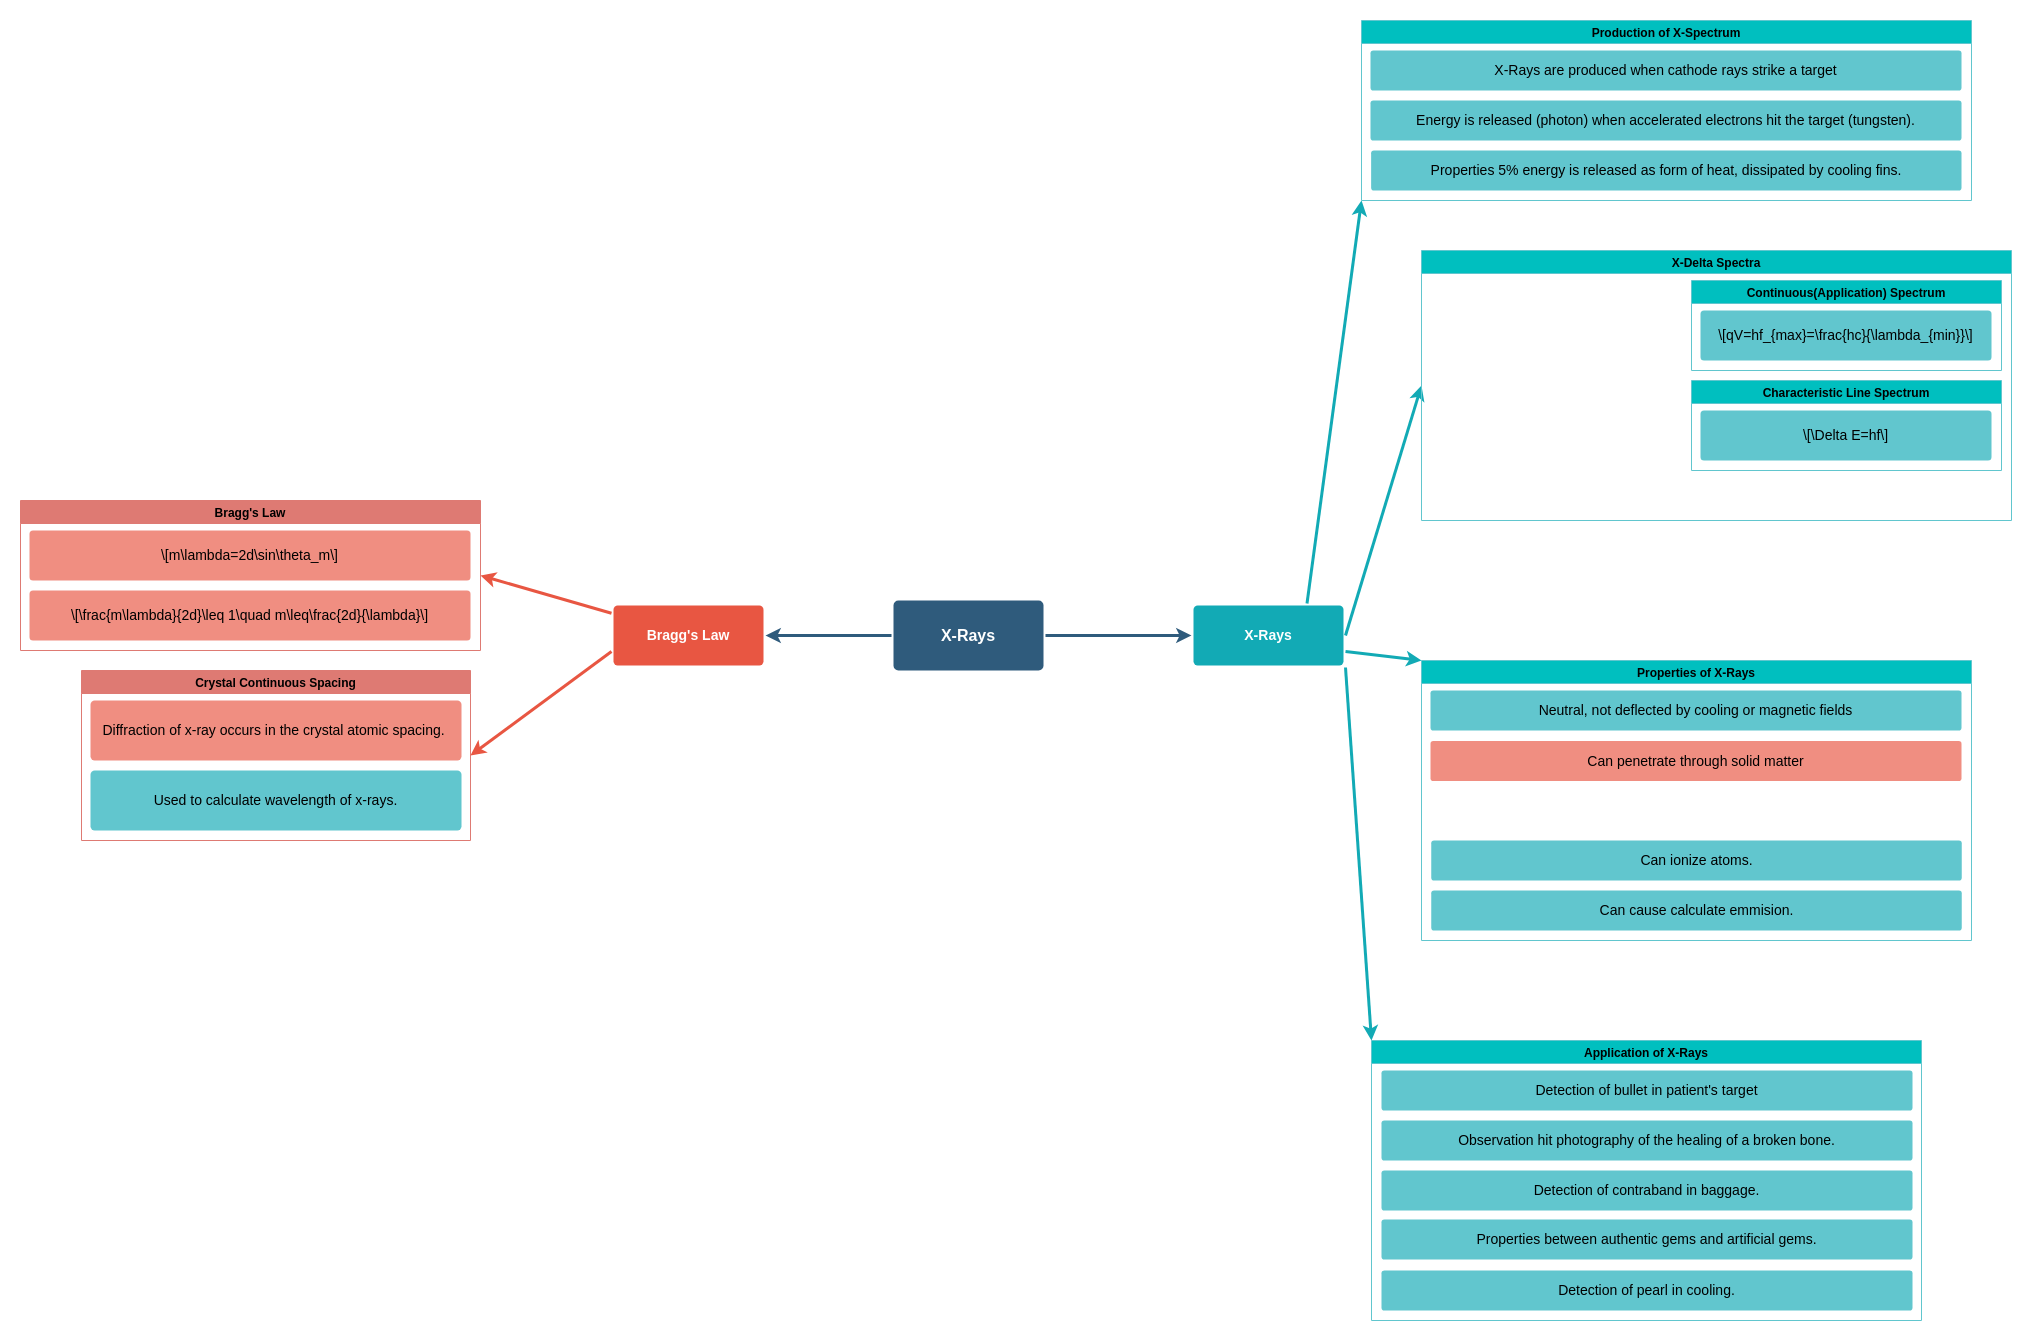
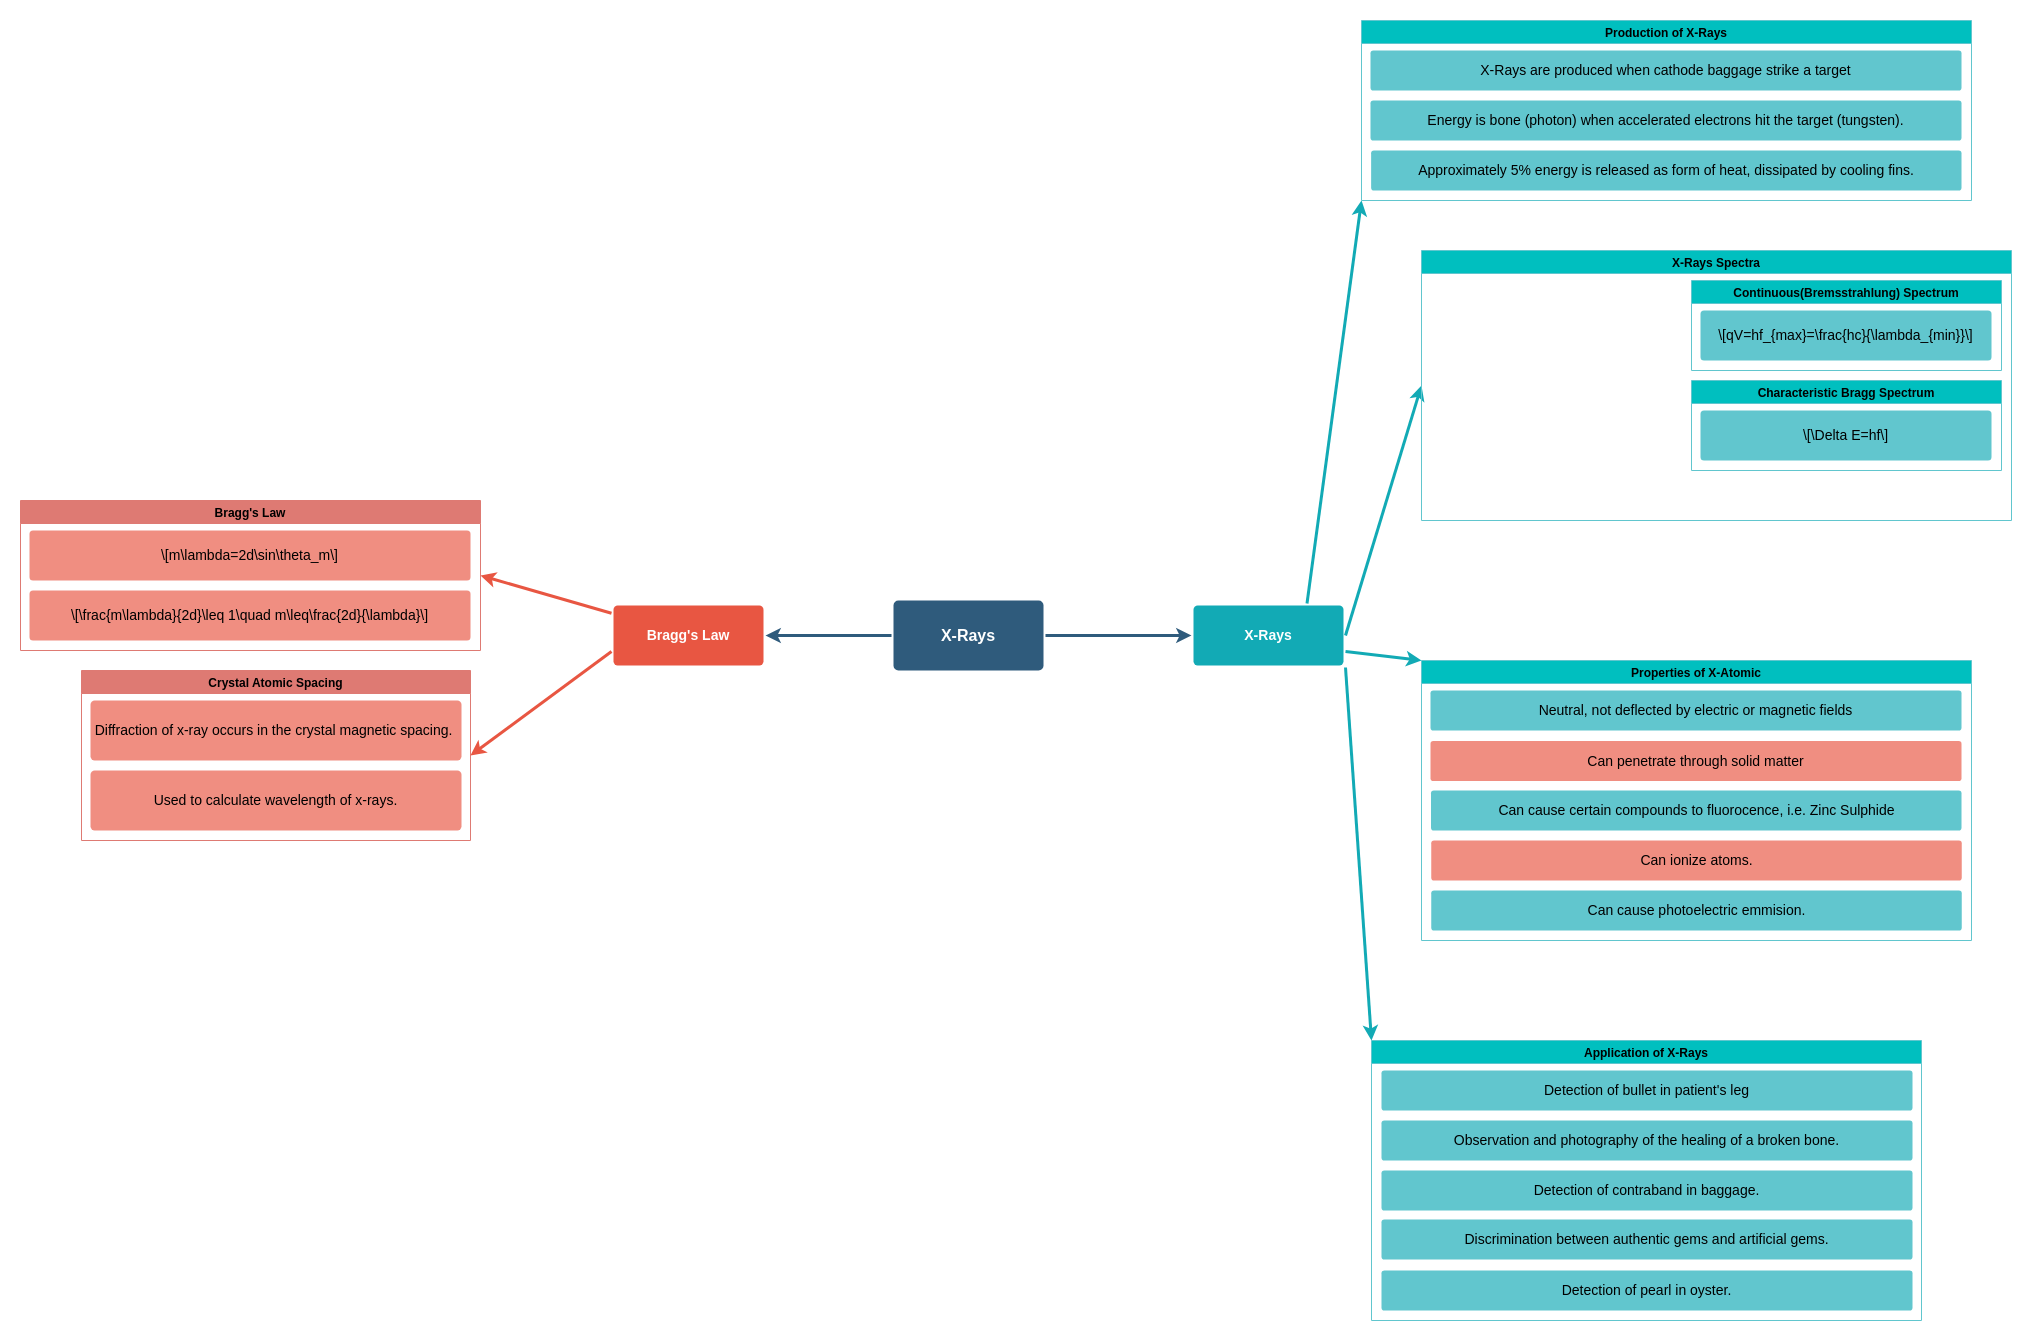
(1666, 33) -> (1666, 33)
(1666, 71) -> (1666, 71)
(1666, 121) -> (1666, 121)
(1667, 171) -> (1667, 171)
(1716, 263) -> (1716, 263)
(1846, 293) -> (1846, 293)
(1846, 393) -> (1846, 393)
(1696, 673) -> (1696, 673)
(276, 683) -> (276, 683)
(1696, 711) -> (1696, 711)
(276, 731) -> (276, 731)
(276, 801) -> (276, 801)
none -> (1696, 811)
(1697, 861) -> (1697, 861)
(1697, 911) -> (1697, 911)
(1647, 1091) -> (1647, 1091)
(1647, 1141) -> (1647, 1141)
(1647, 1240) -> (1647, 1240)
(1647, 1291) -> (1647, 1291)
